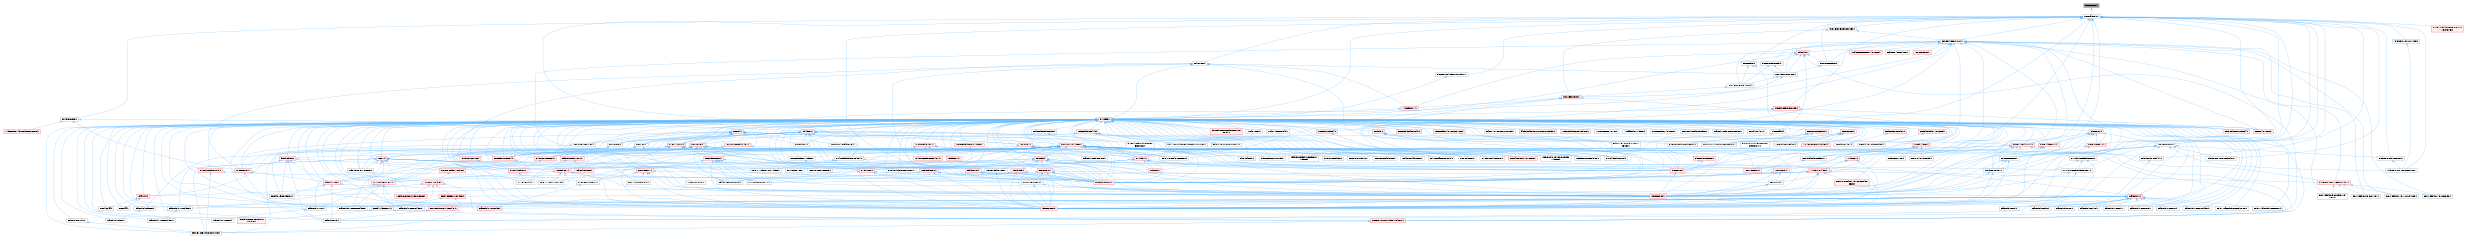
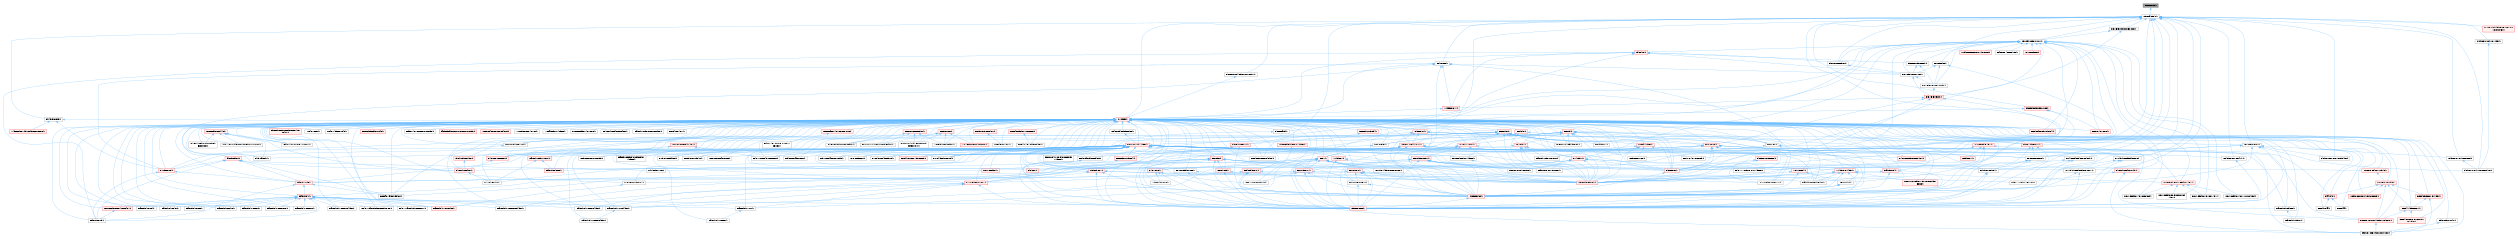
(1287, 25) -> none
(808, 132) -> (1504, 132)
